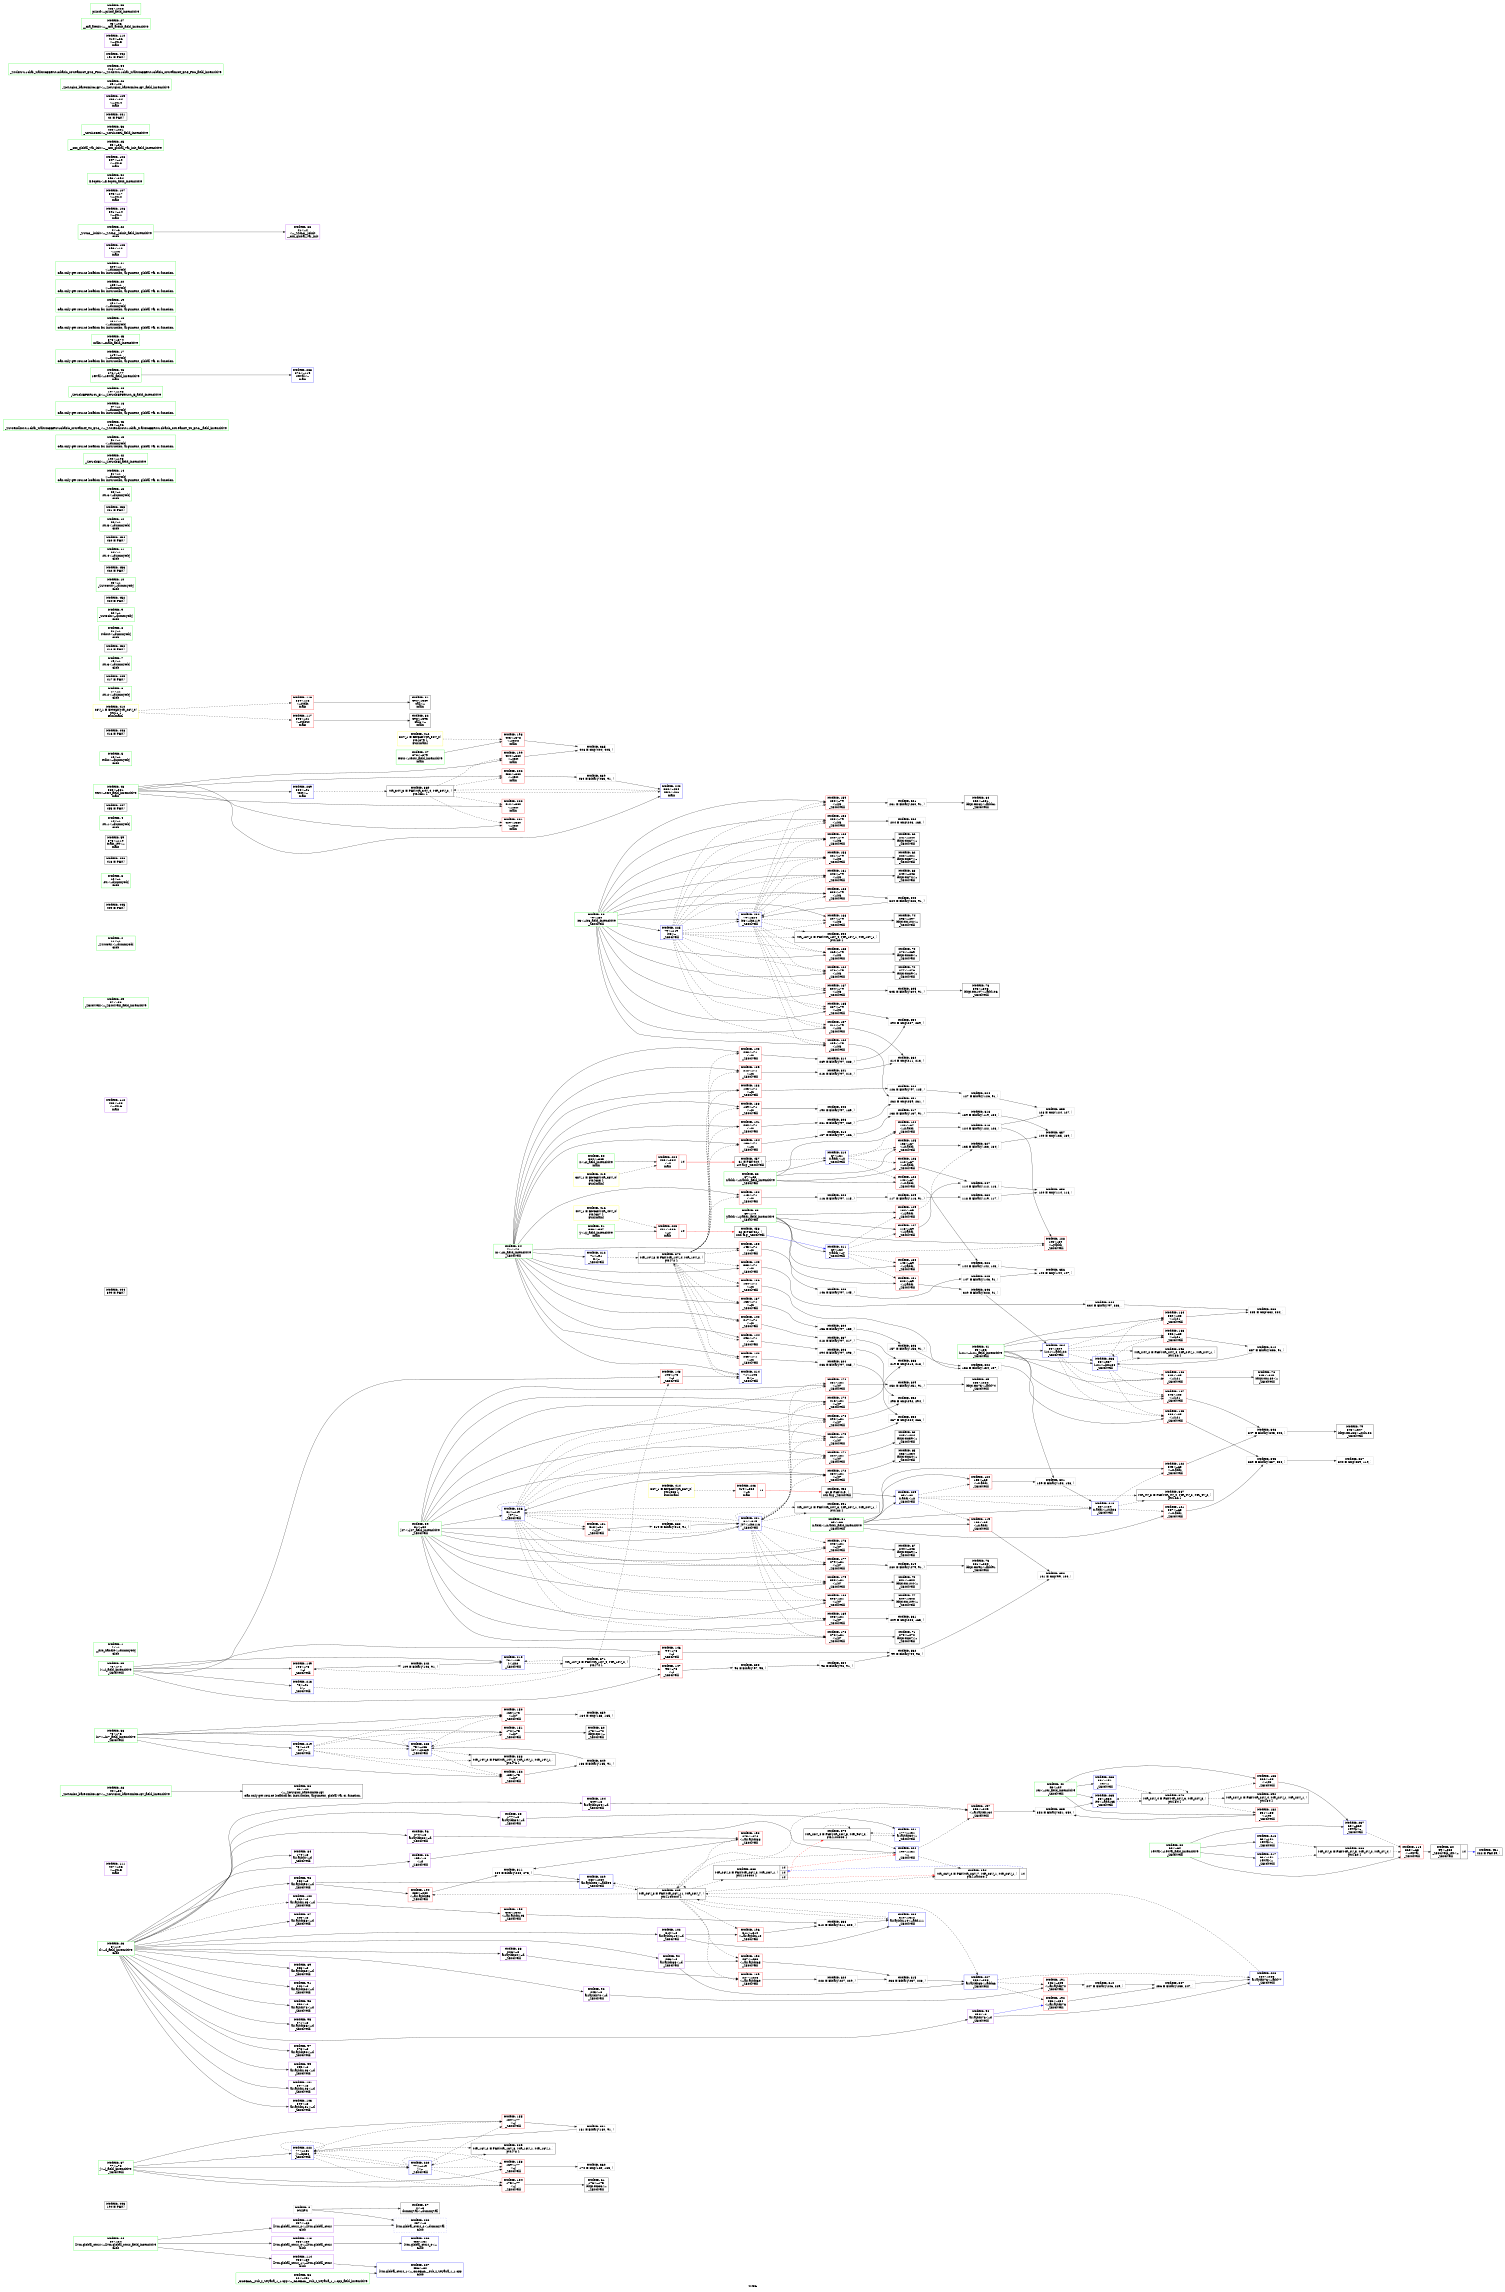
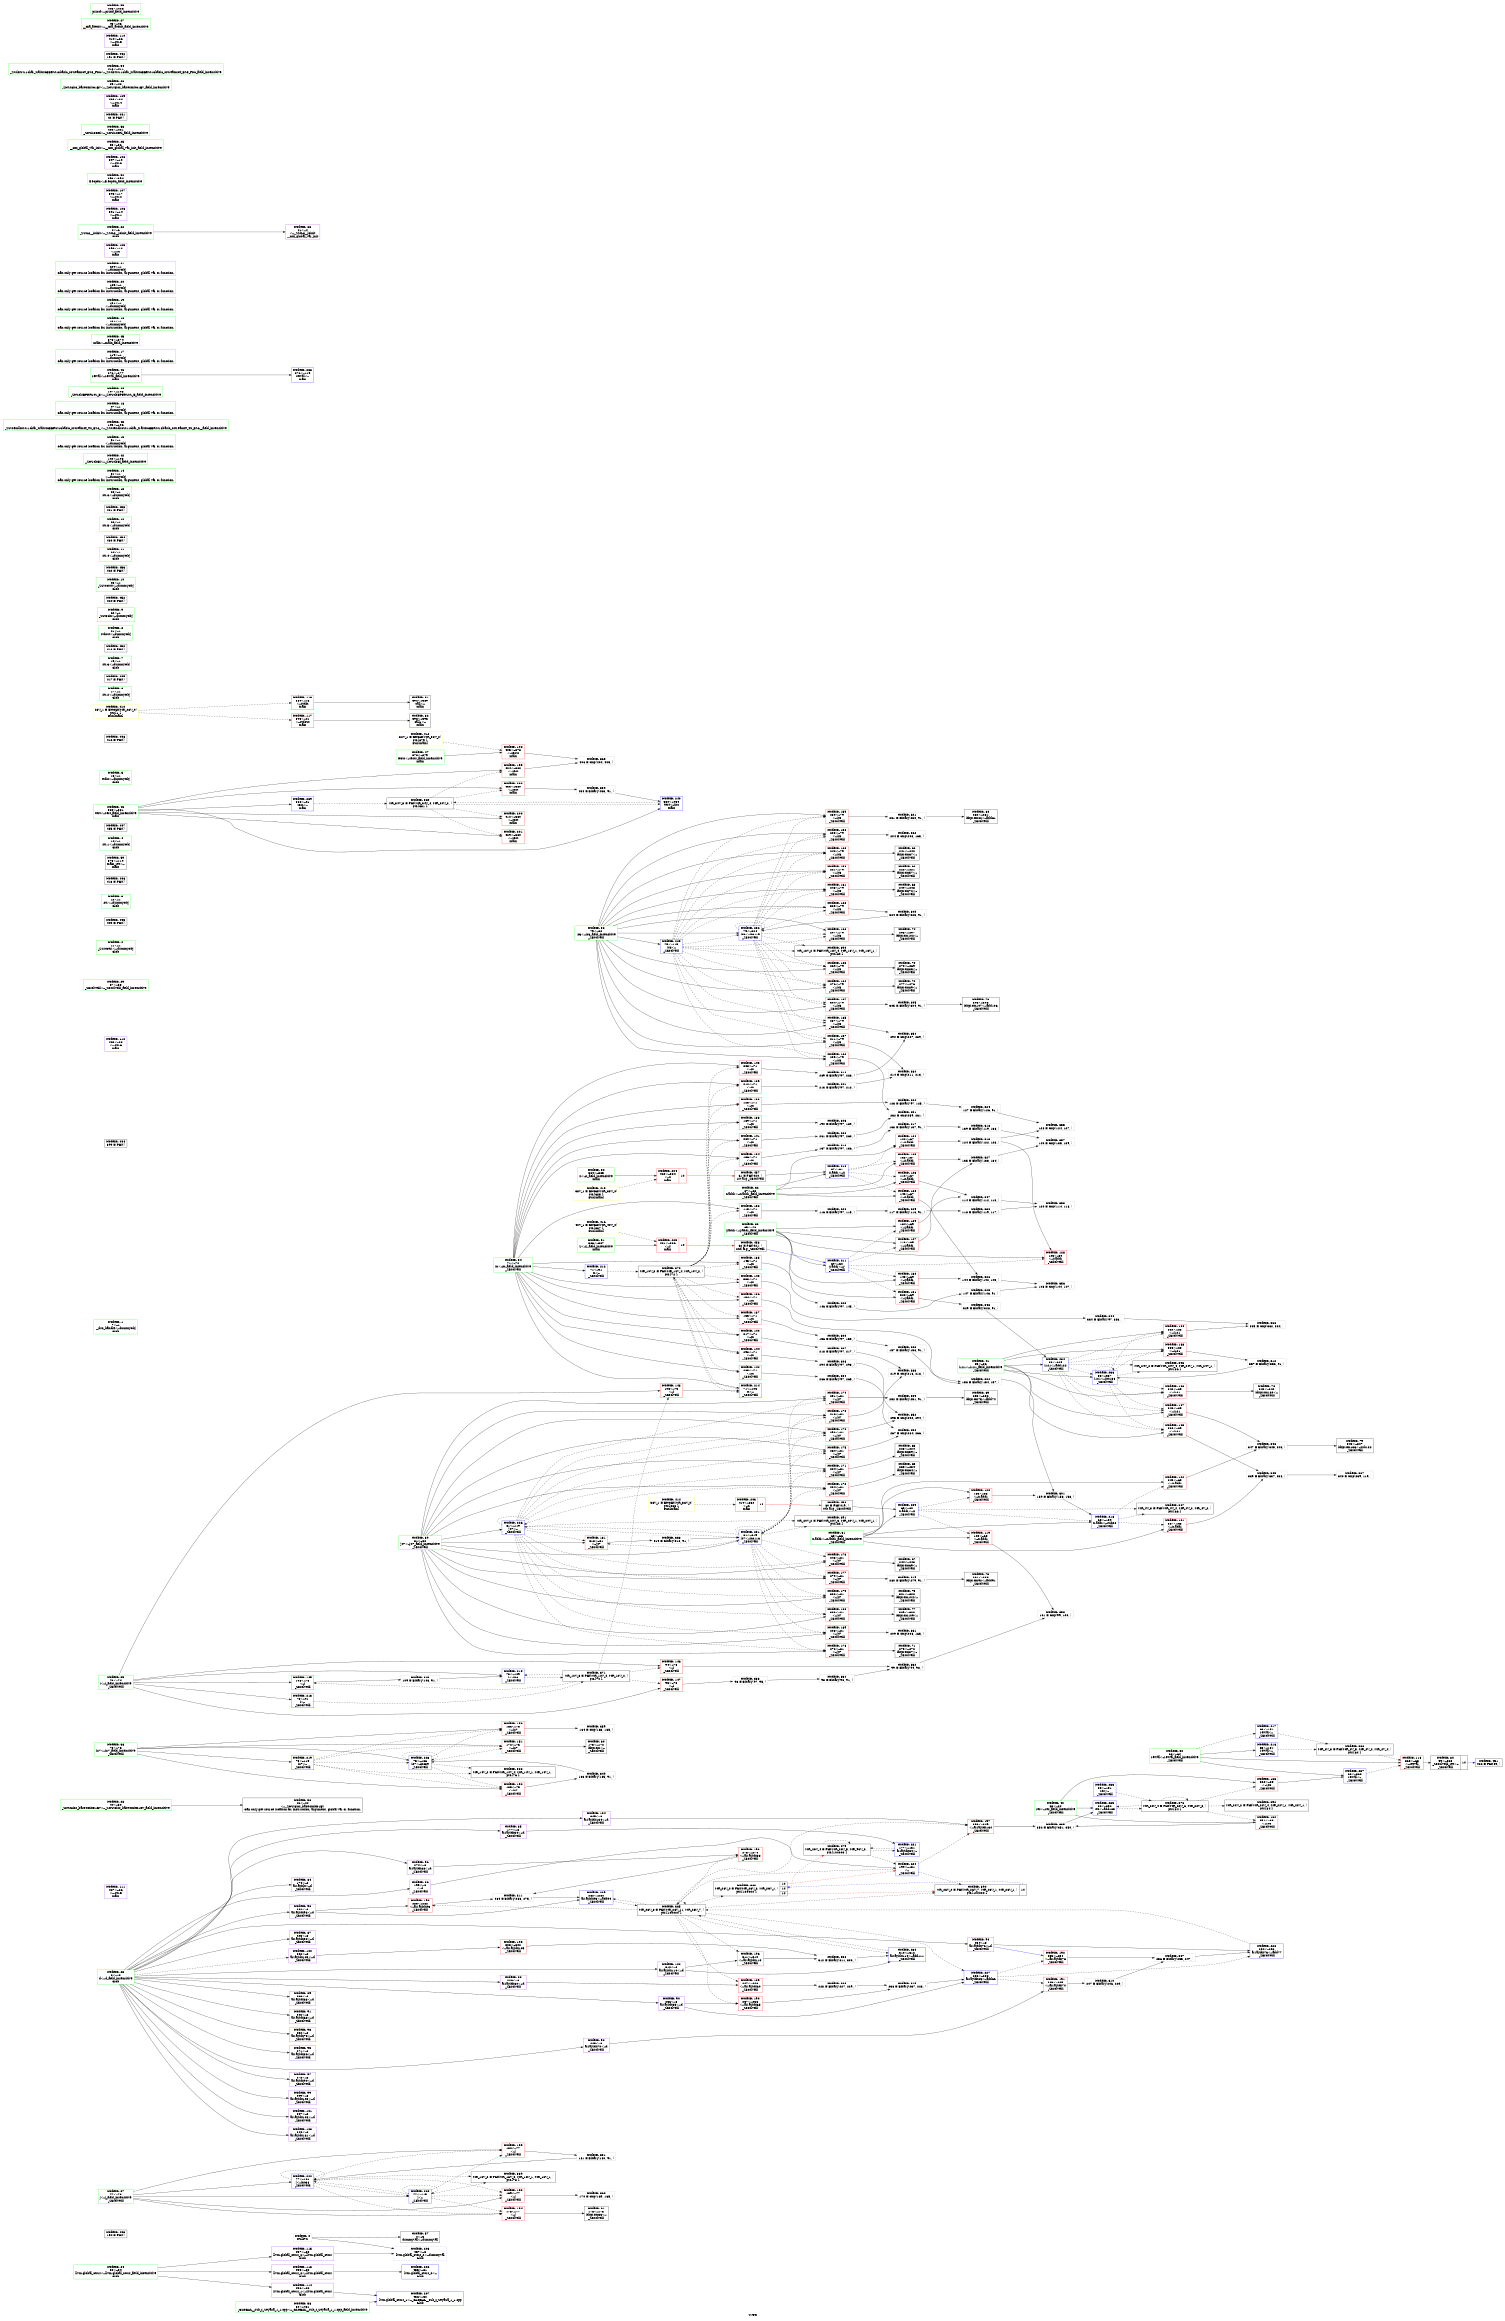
(795, 1160) -> (795, 1174)
(938, 1176) -> (938, 1189)
(672, 1478) -> (672, 1492)
(1084, 1785) -> none
(1227, 1855) -> (1225, 1740)
